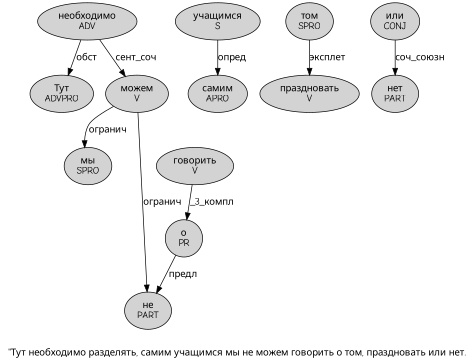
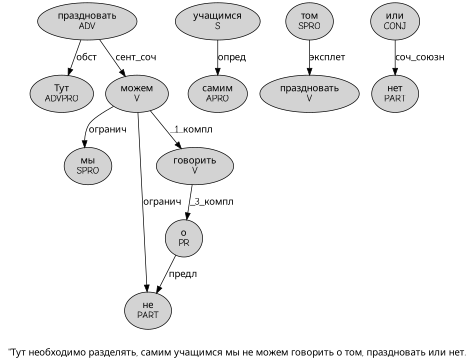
(87, 21) -> (87, 21)
none -> (164, 127)
